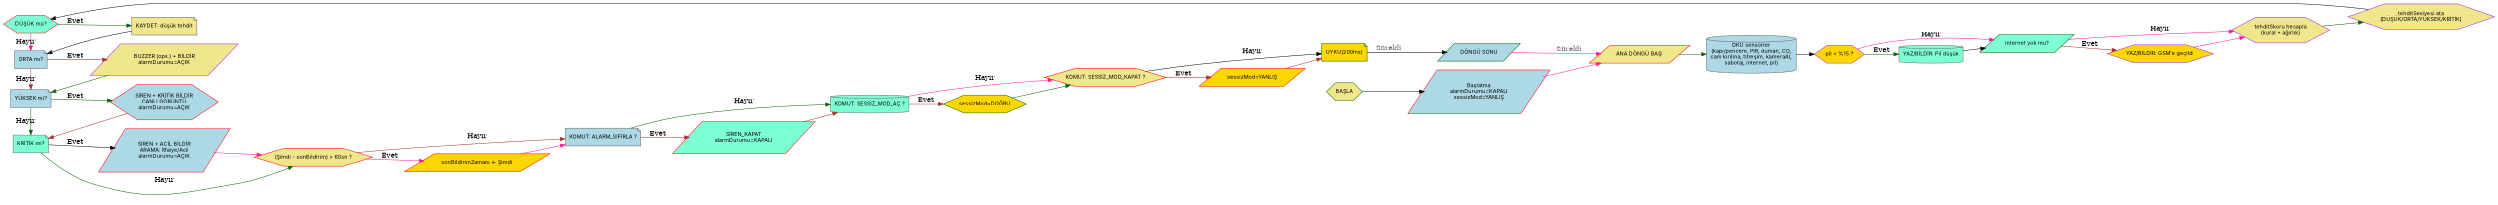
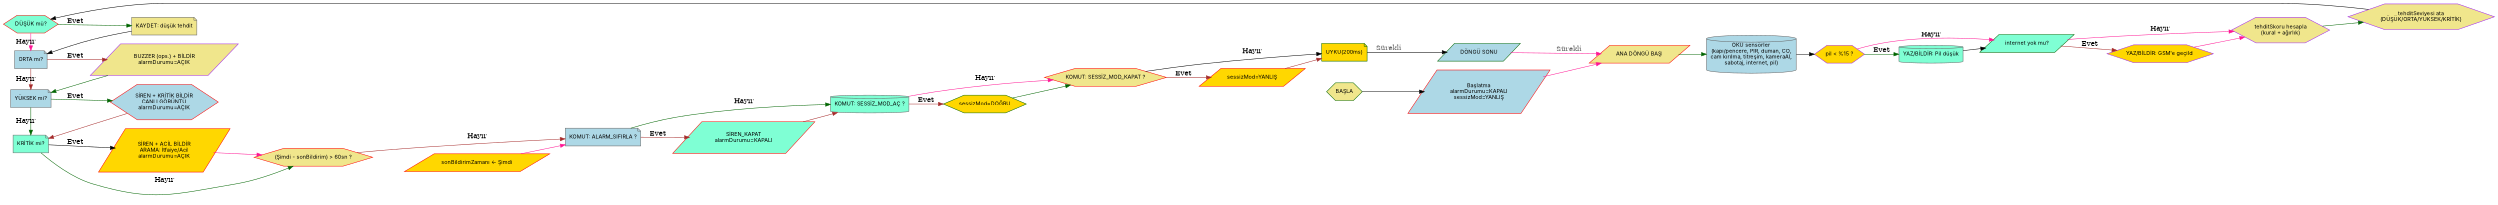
(164, 150) -> (164, 150)
(393, 160) -> none
